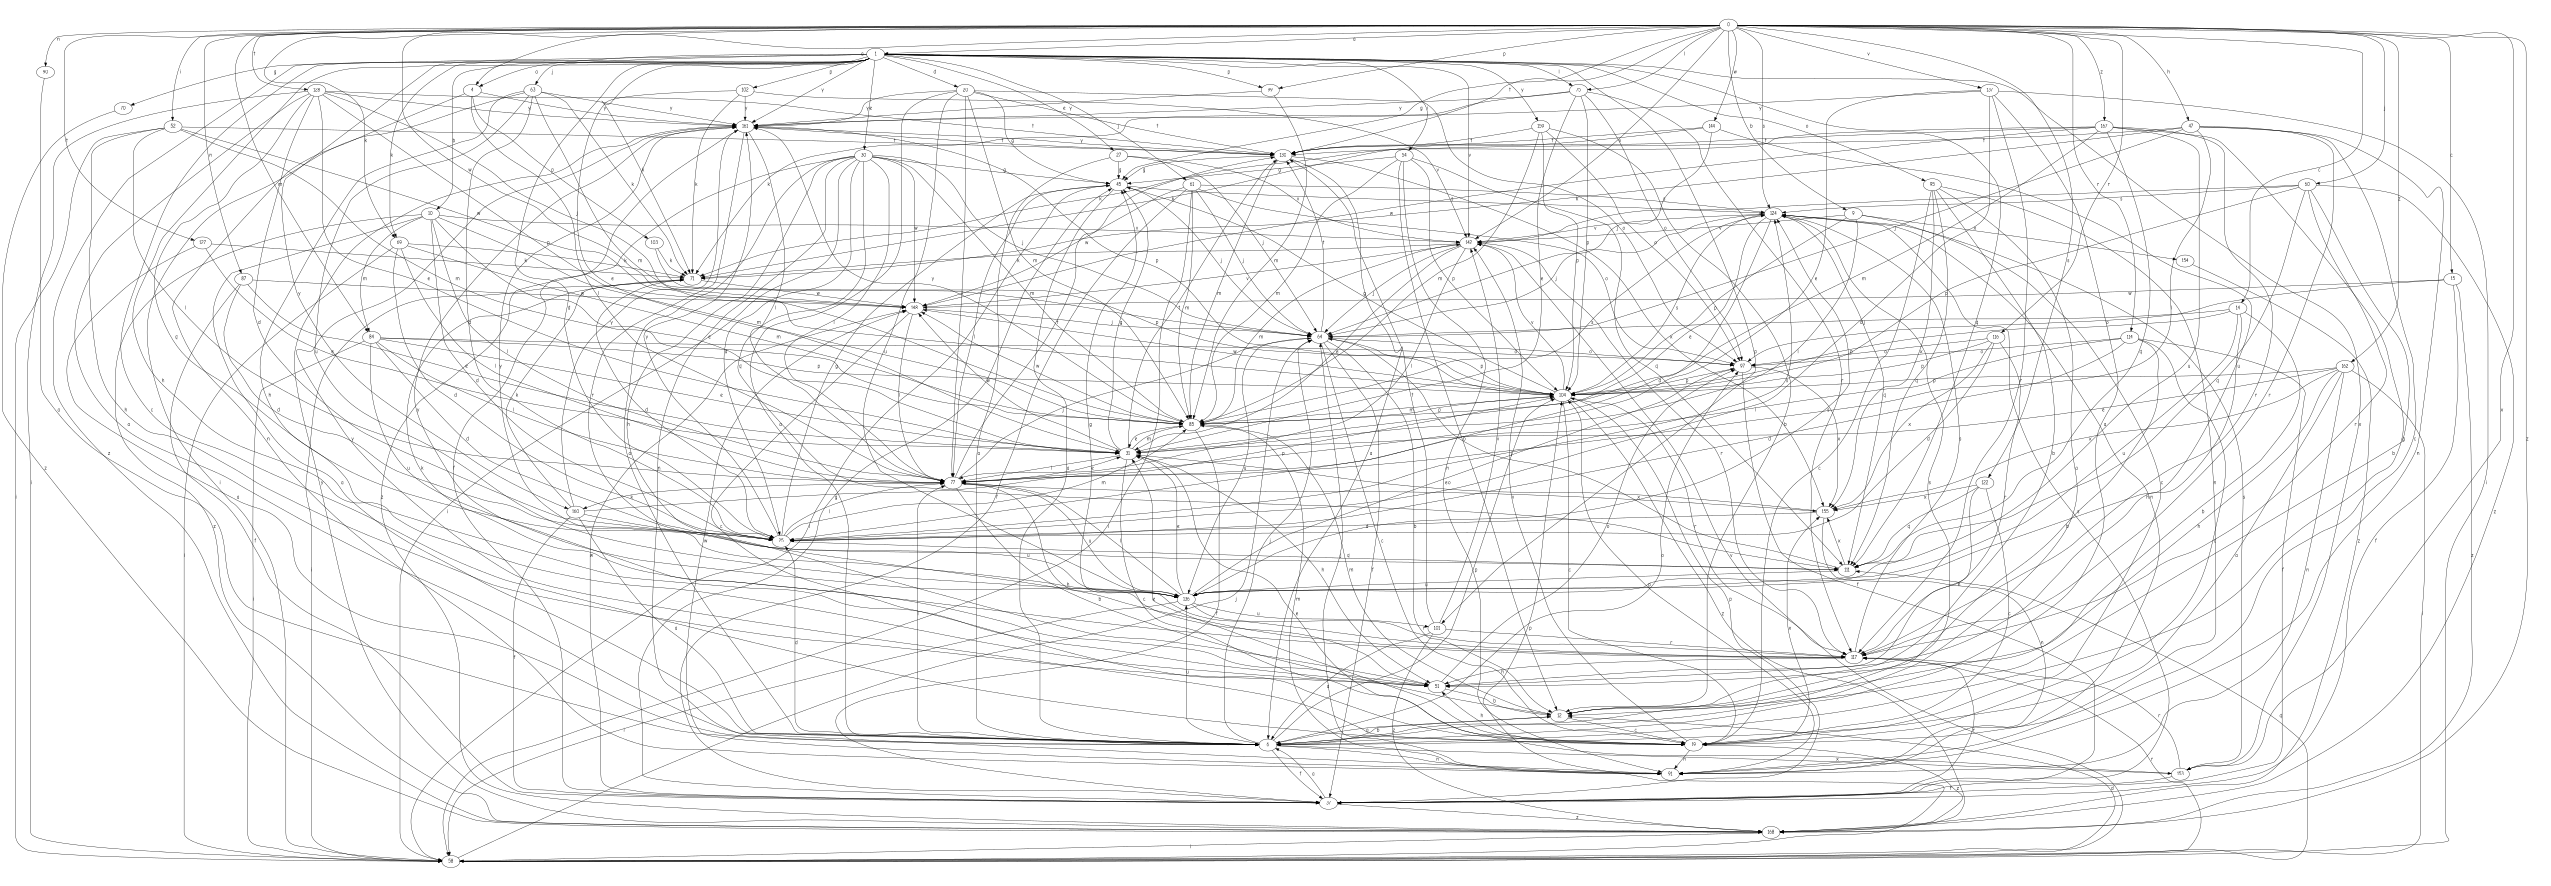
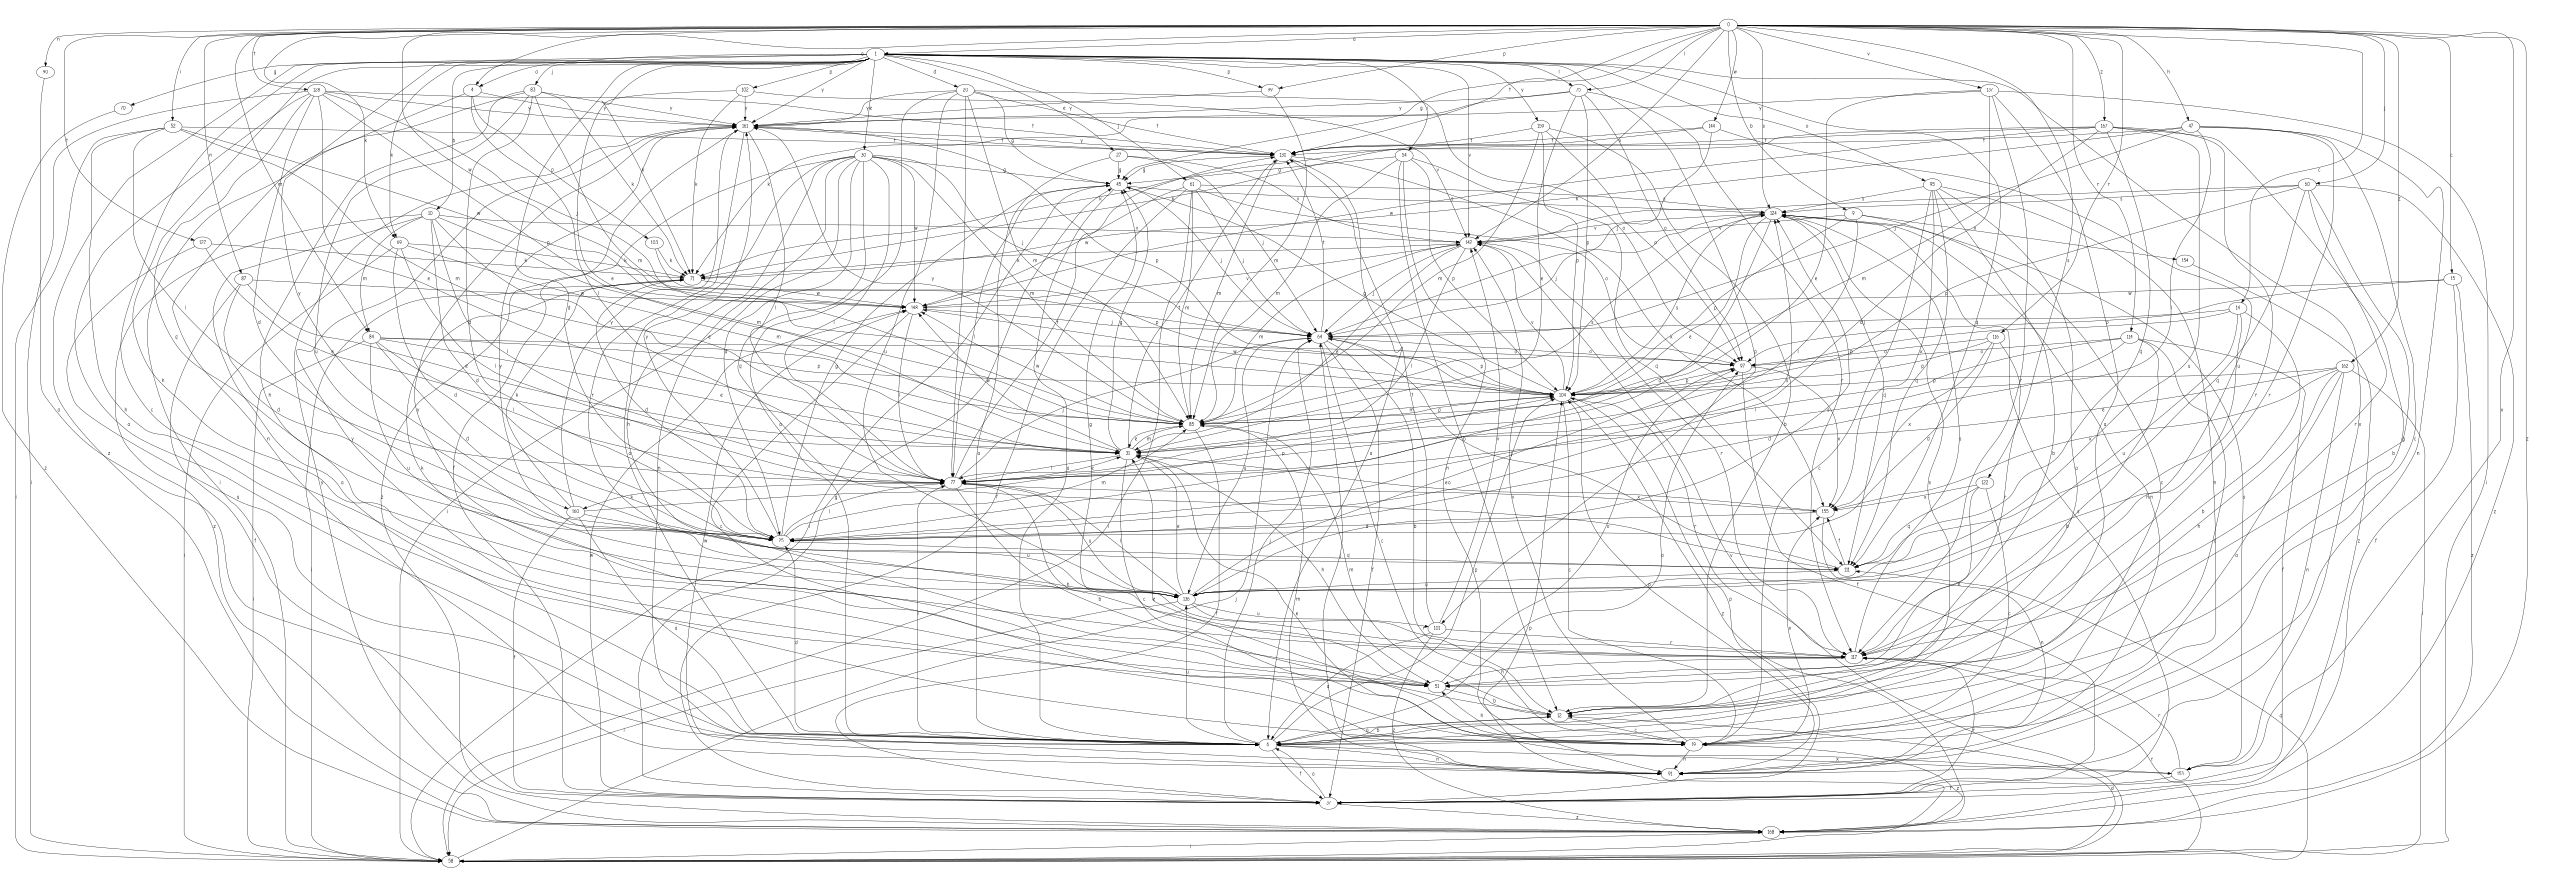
(533, 90) -> (533, 90)
none -> (1855, 199)
(1839, 541) -> (1839, 541)
